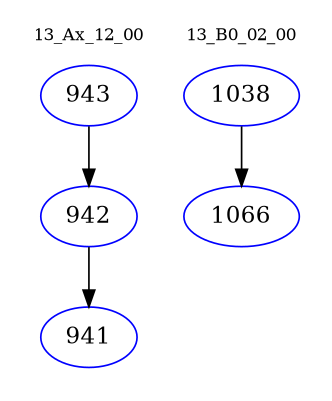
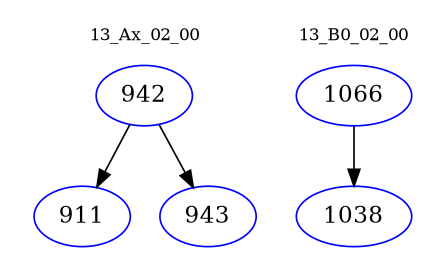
(89, 36) -> (145, 36)
(89, 148) -> (172, 149)
(242, 148) -> (354, 148)
(89, 337) -> (82, 216)
